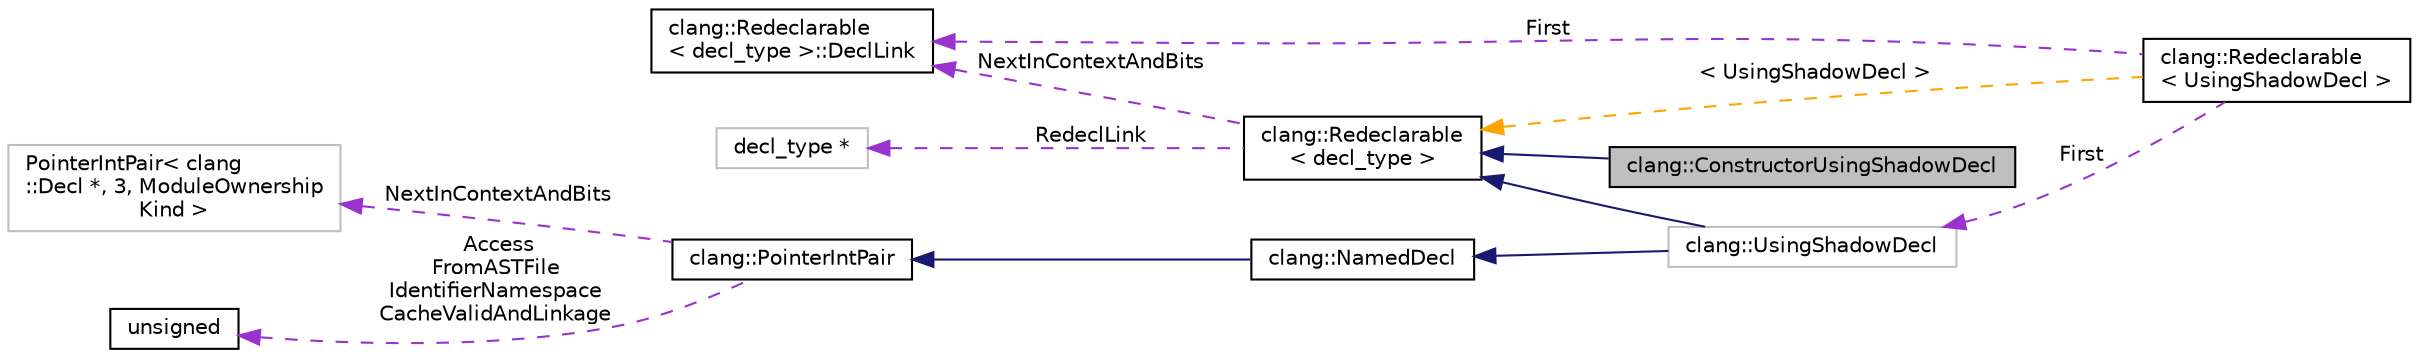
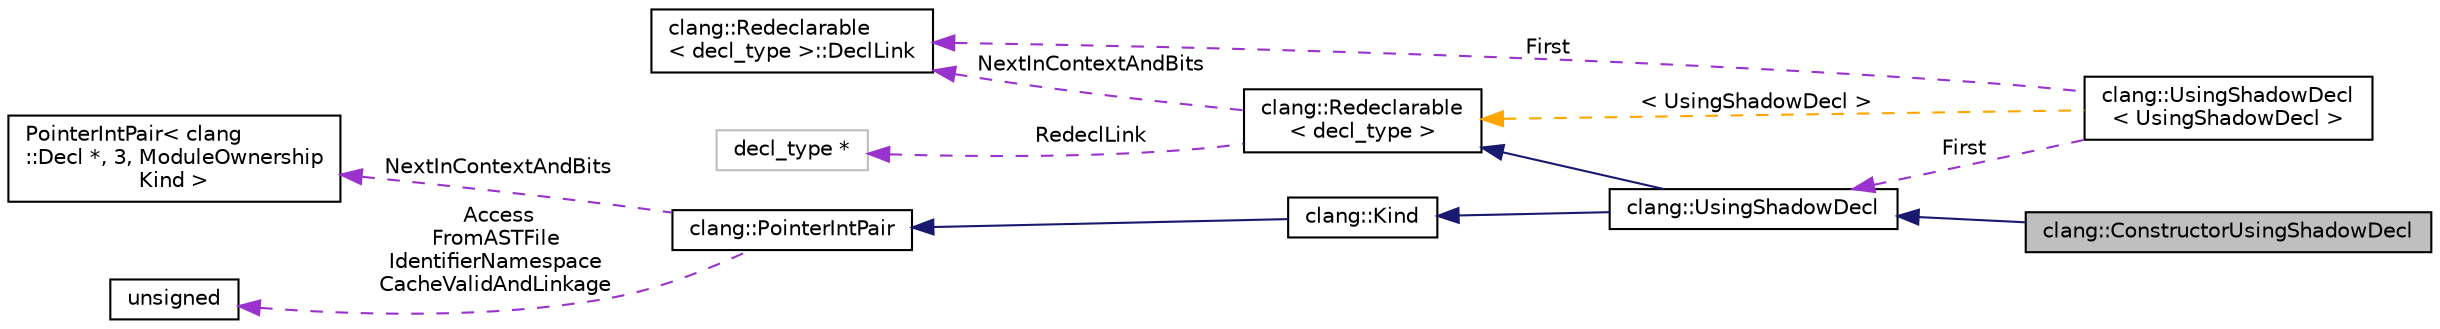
(2277, 70) -> (2229, 108)
(1556, 156) -> (1972, 220)
(174, 188) -> (174, 159)
(1812, 247) -> (1754, 209)
(1363, 260) -> (1363, 217)
